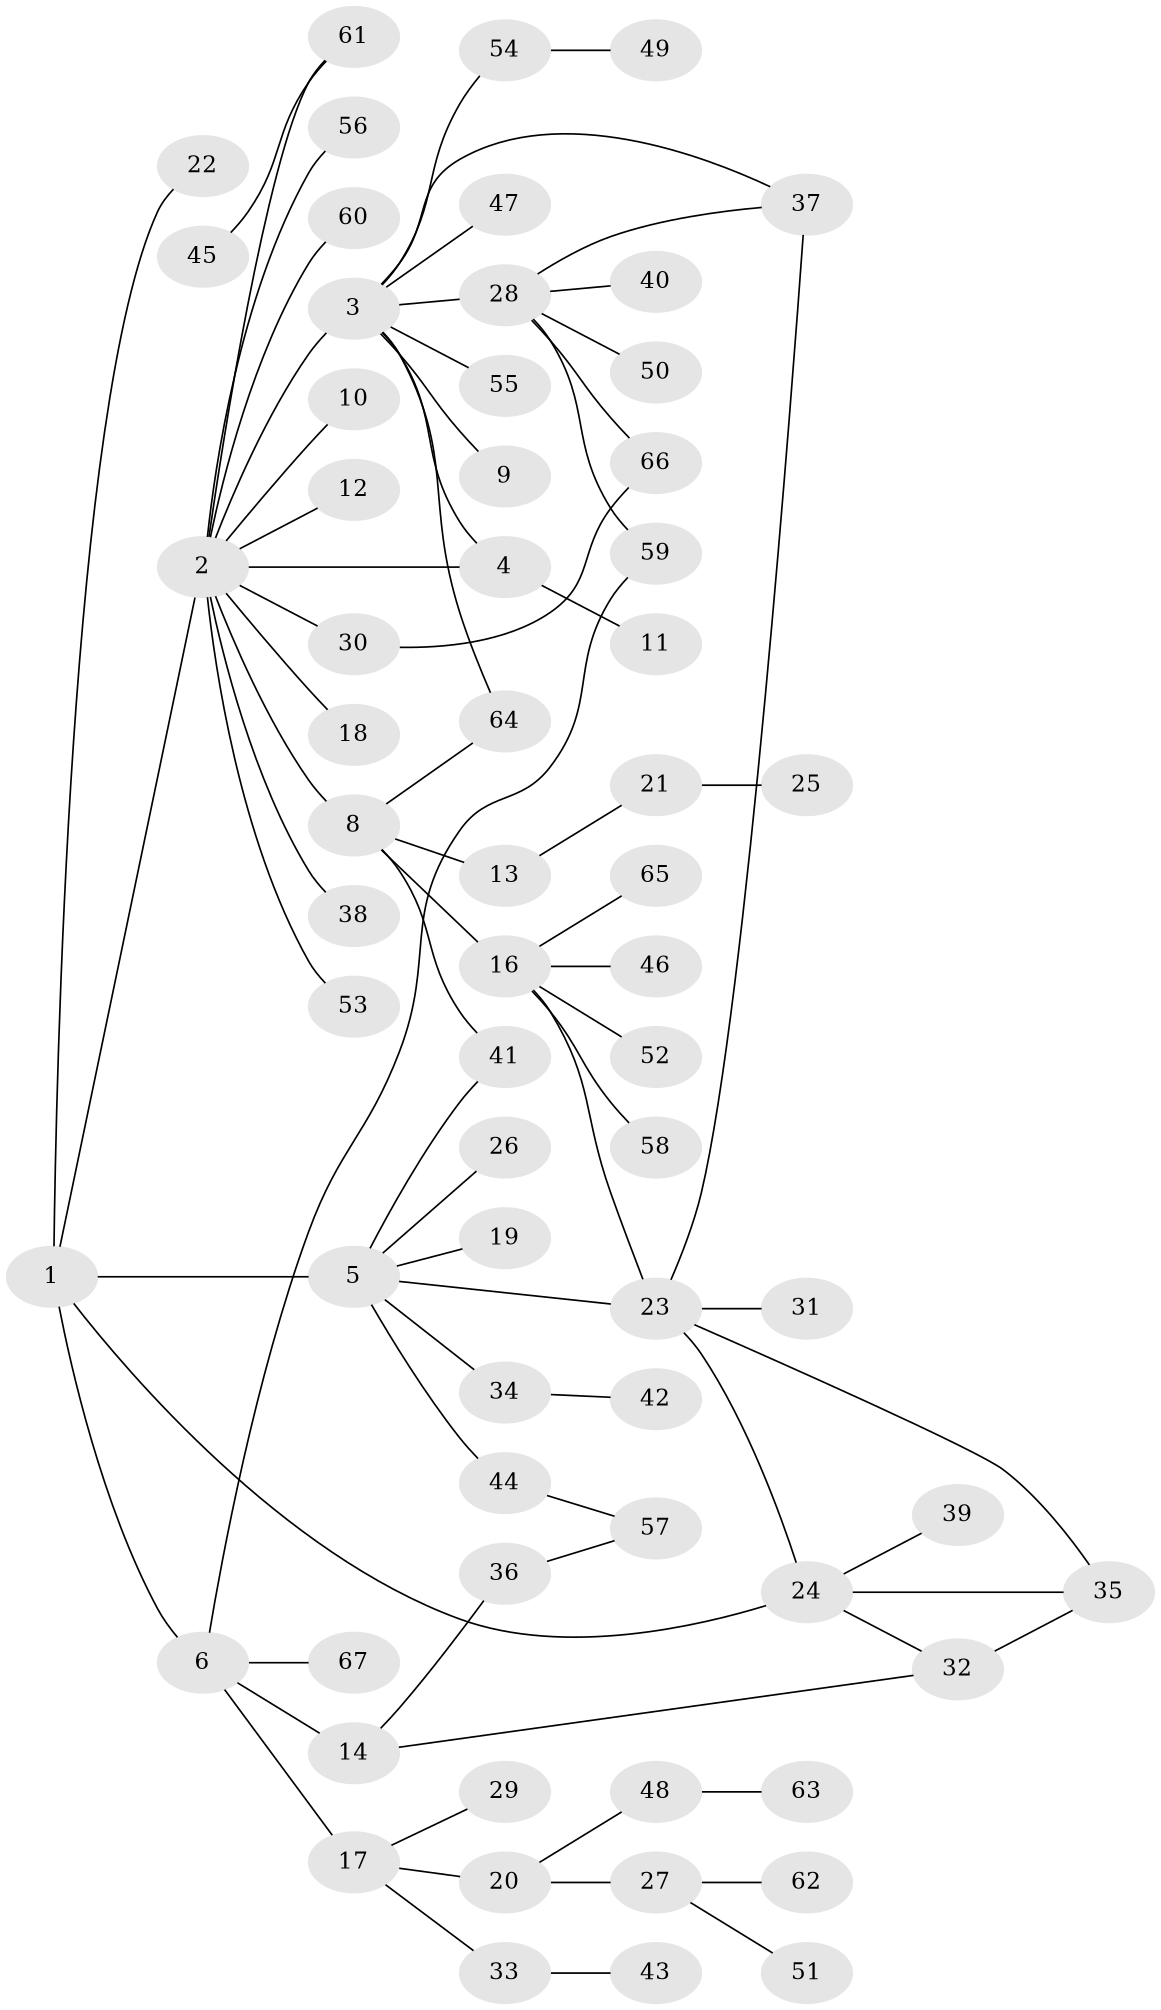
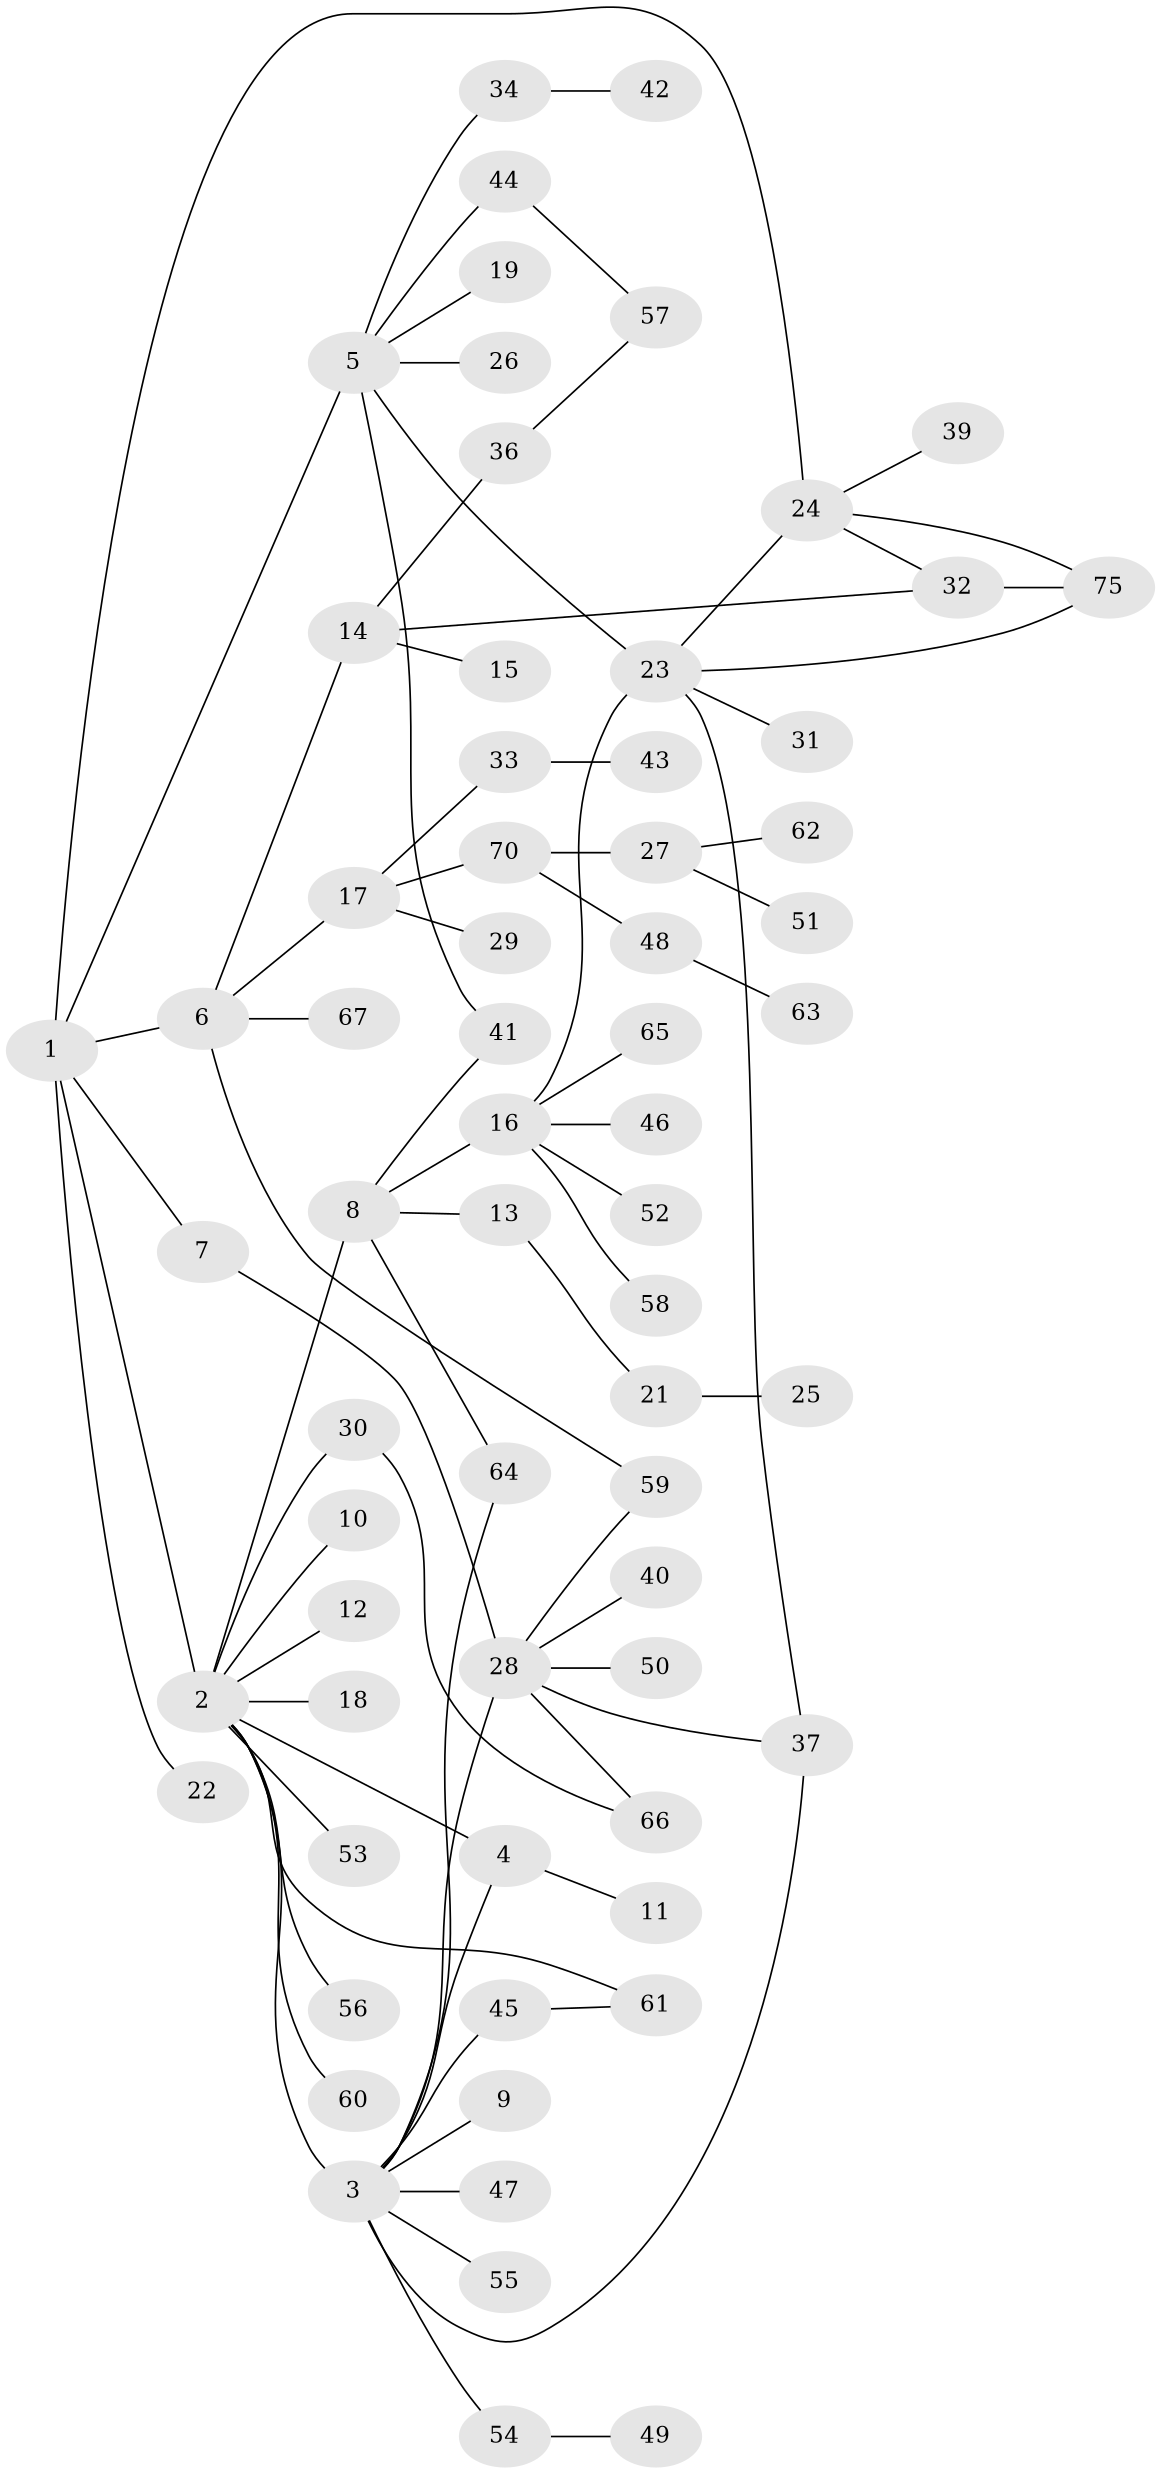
none -> (505, 671)
(354, 916) -> none
none -> (203, 1252)
(1109, 1592) -> (1109, 588)
(505, 1882) -> (505, 853)
none -> (438, 2087)
